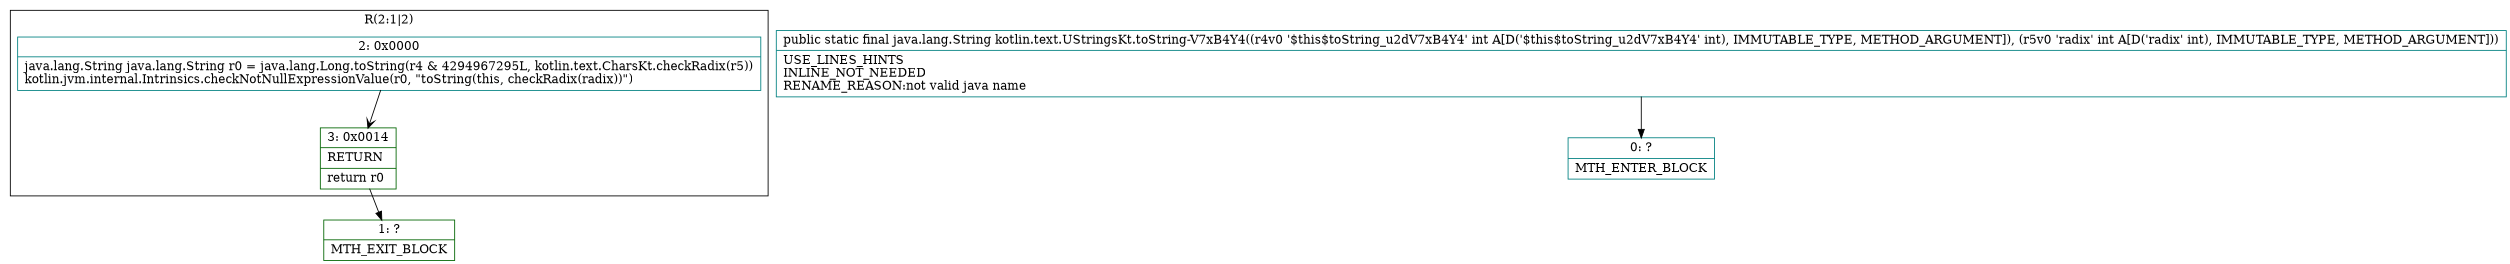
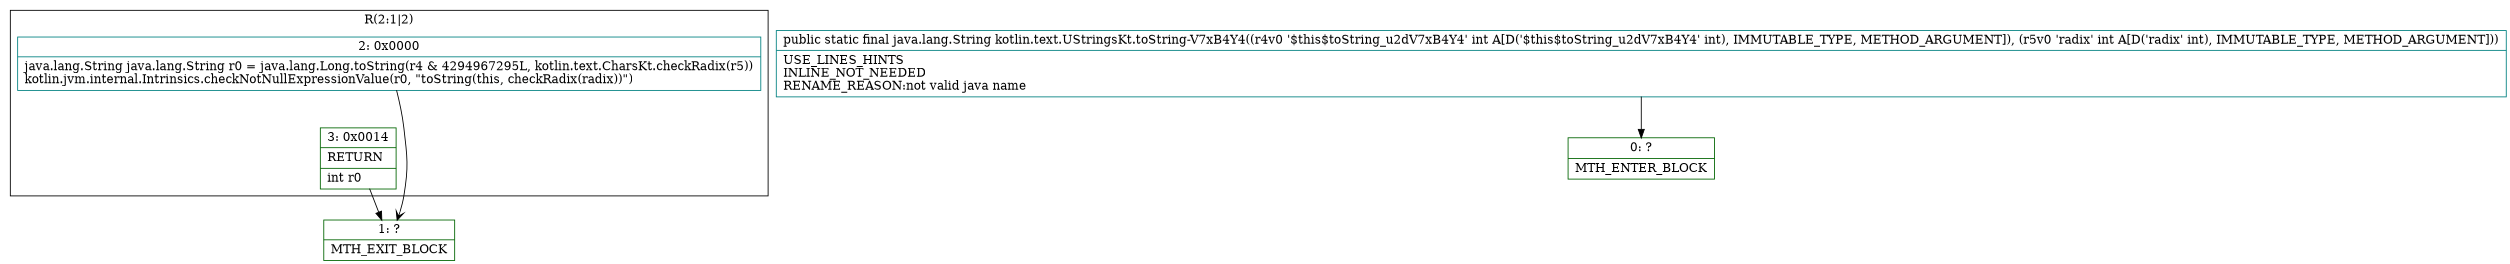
(376, 105) -> (406, 151)
(1641, 158) -> (1641, 158)
(356, 178) -> (344, 178)
